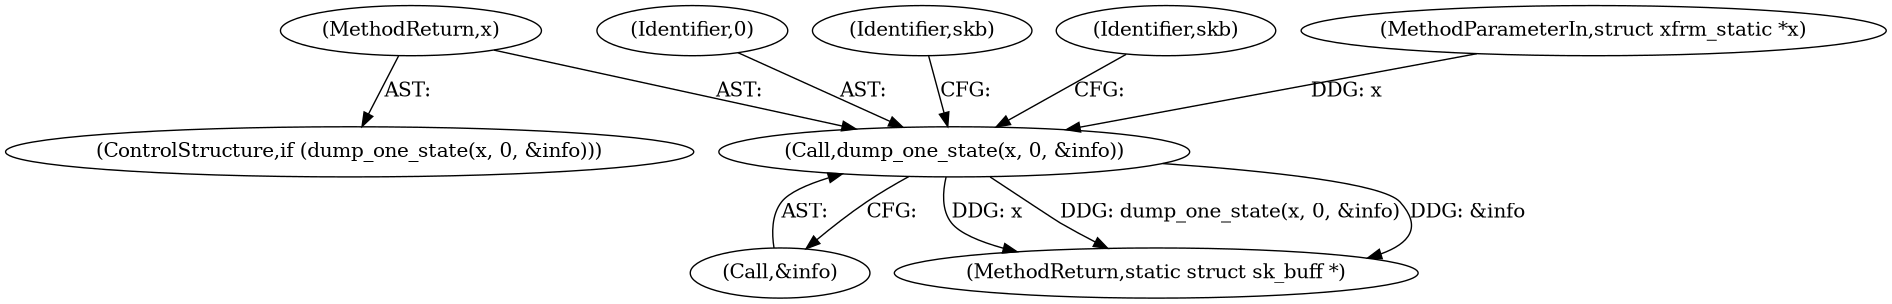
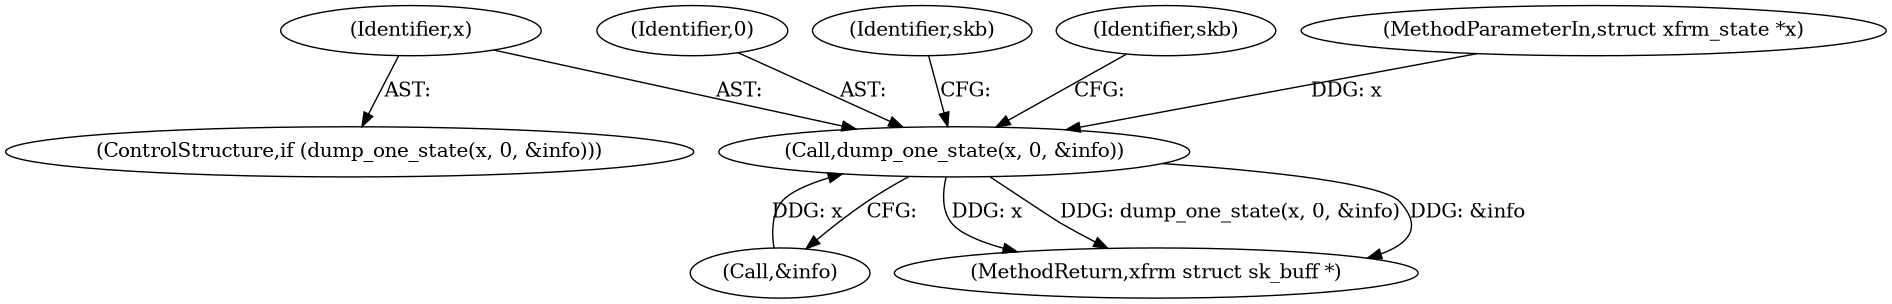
(411, 31) -> (411, 31)
(1594, 31) -> (1594, 31)
(808, 212) -> (808, 212)
(1156, 273) -> (1156, 273)
